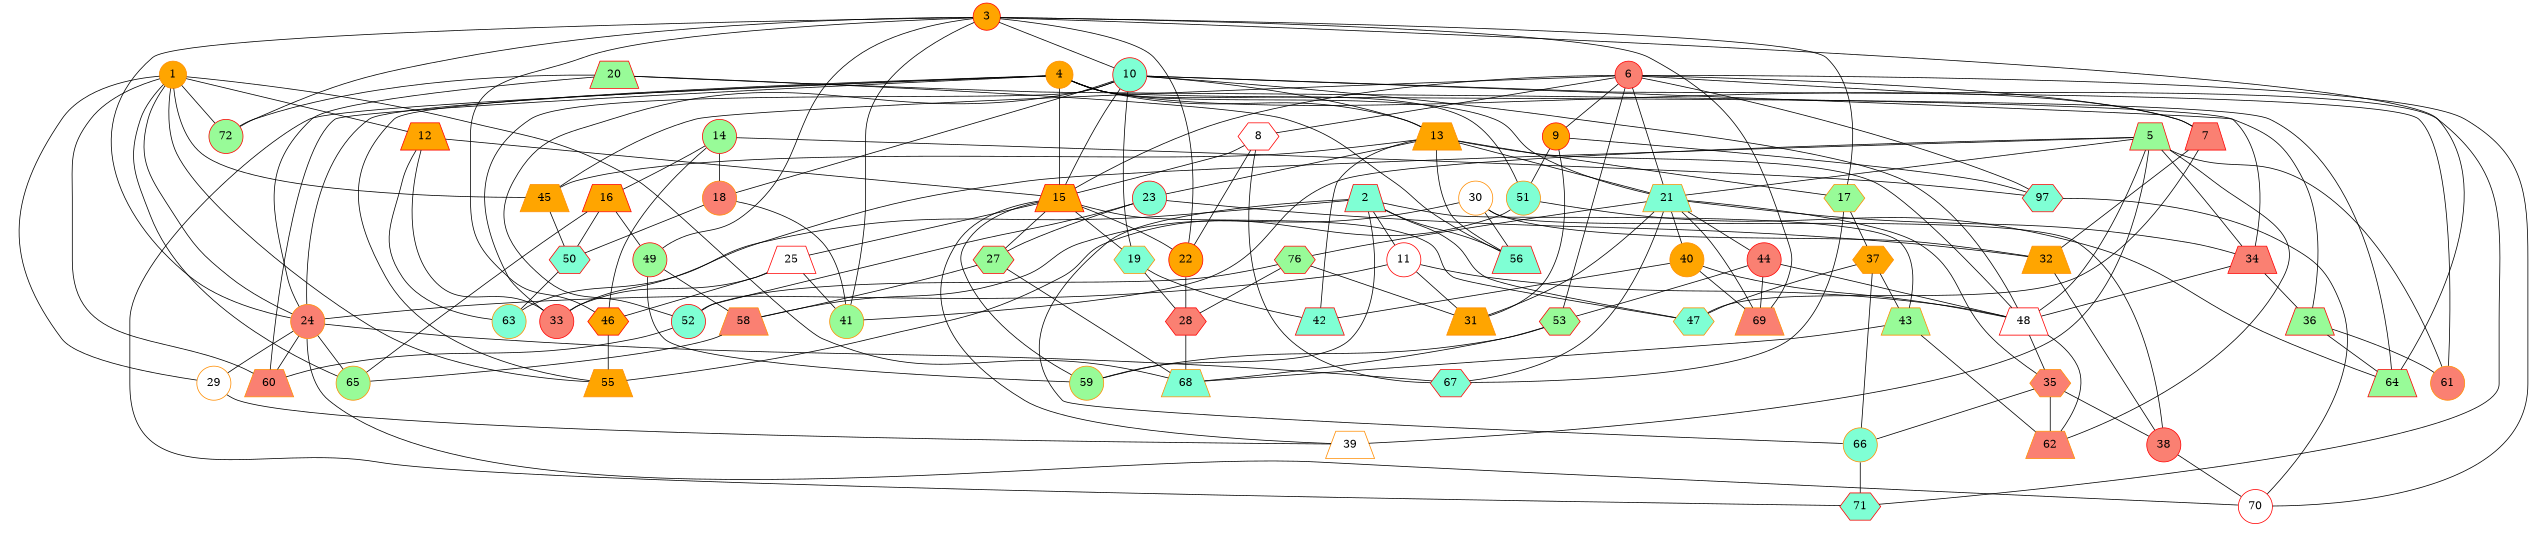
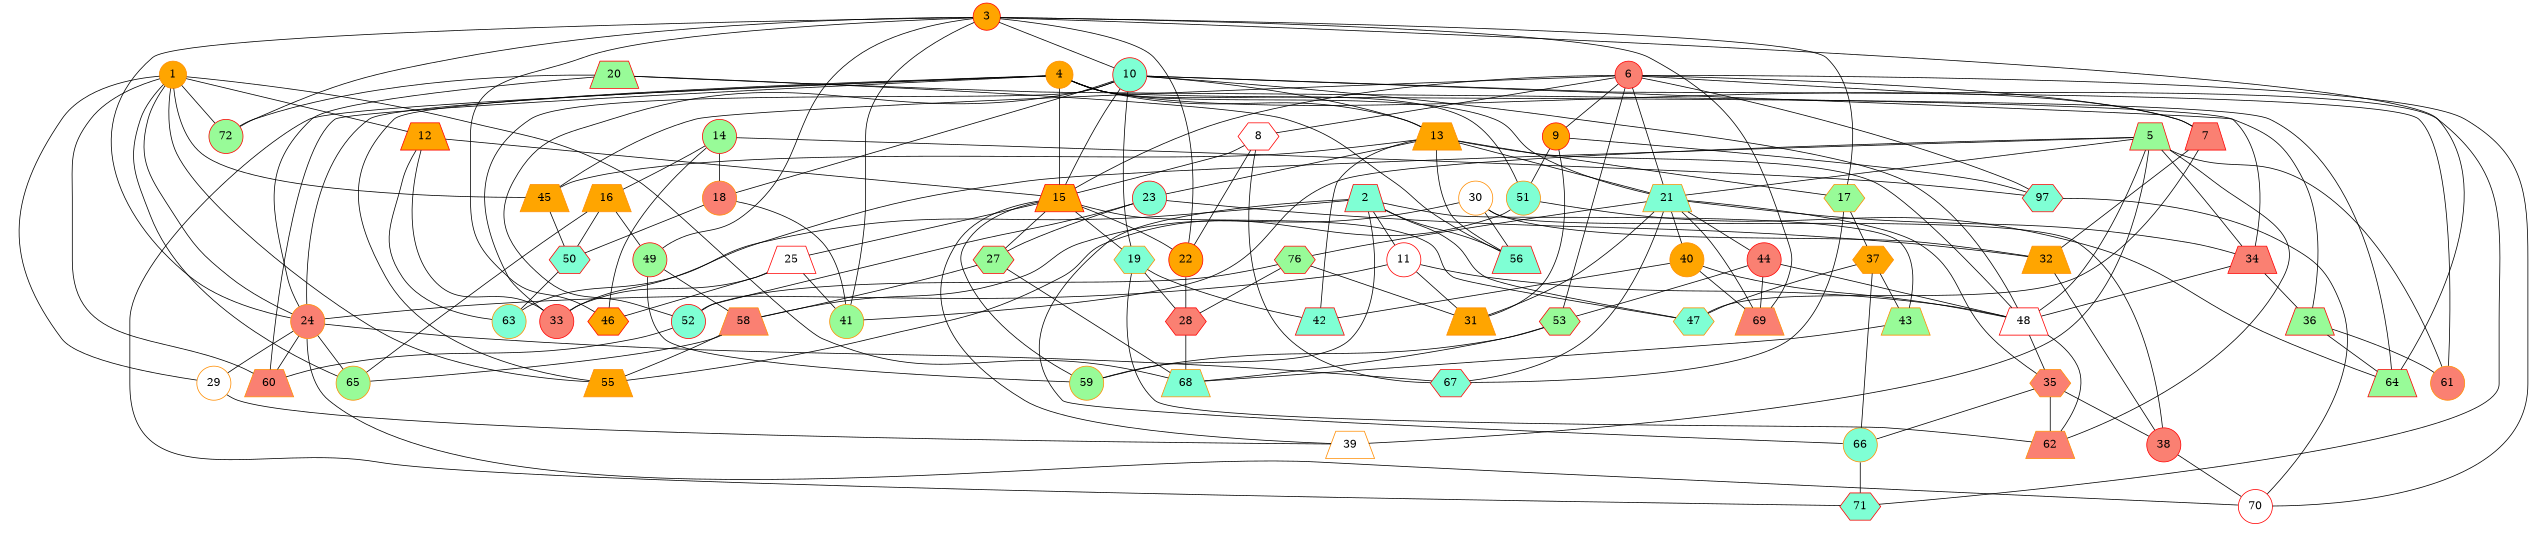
(607, 198) -> (607, 198)
(608, 352) -> (673, 356)
(1978, 384) -> (1526, 423)
